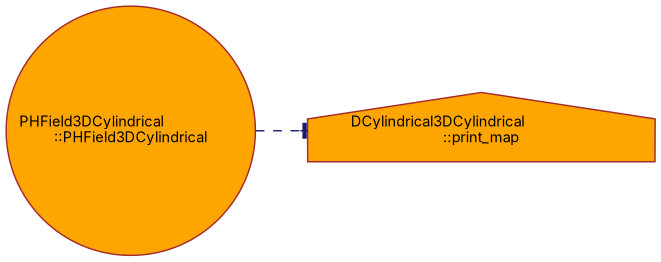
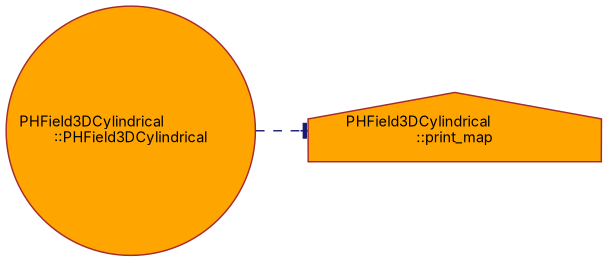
(481, 131) -> (455, 131)
